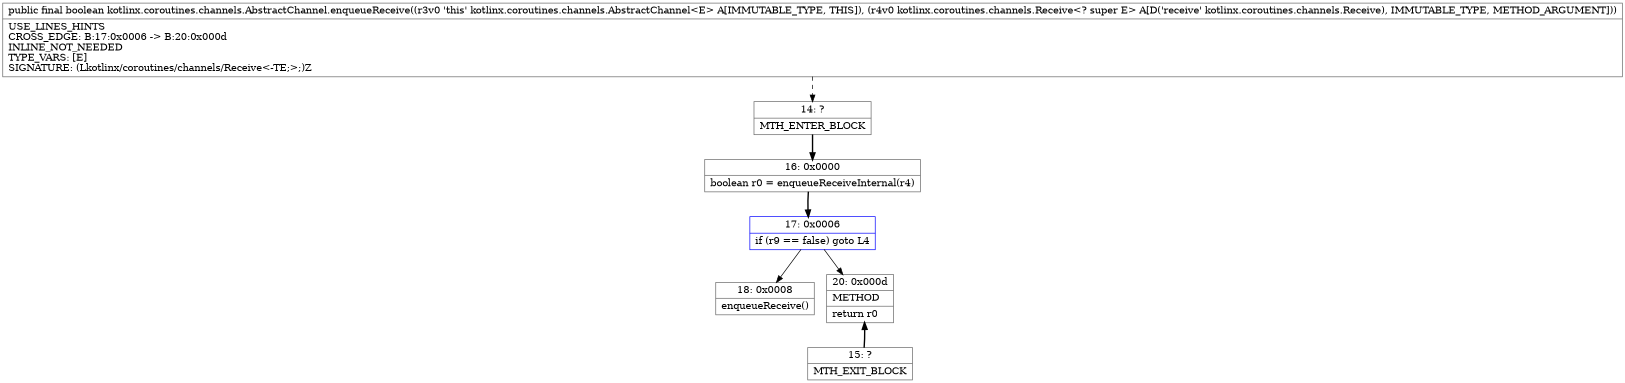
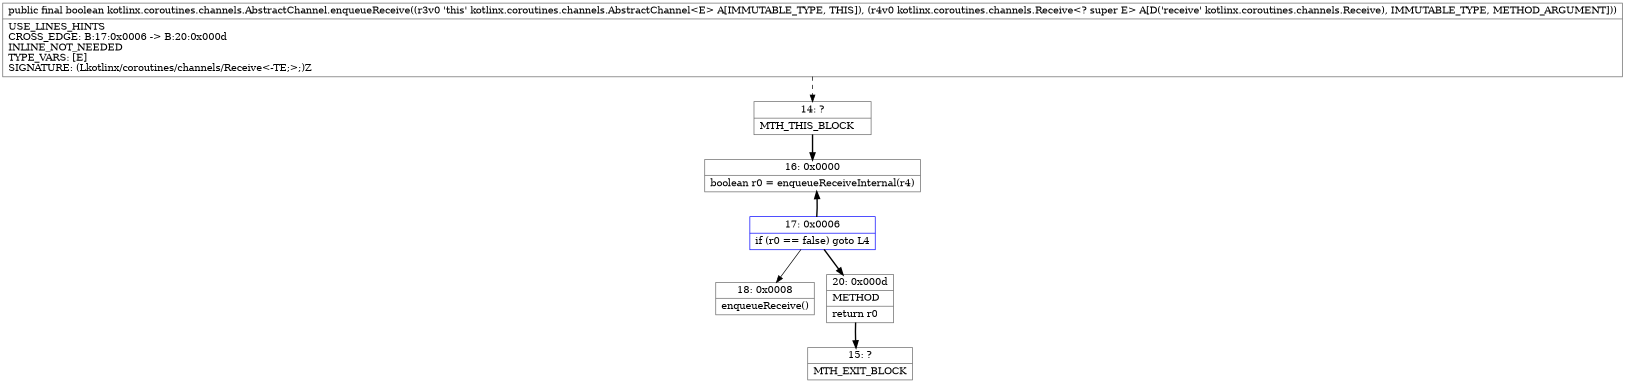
(813, 126) -> (807, 126)
(808, 201) -> (817, 208)
(813, 241) -> (813, 241)
(831, 259) -> (831, 259)
(865, 339) -> (855, 332)
